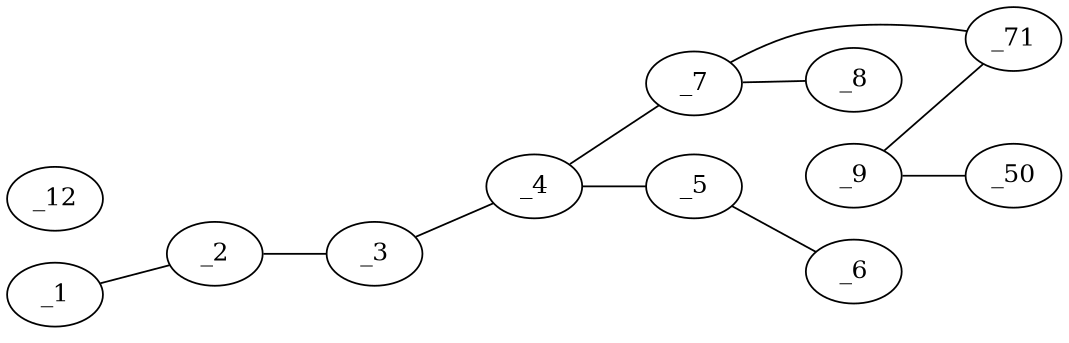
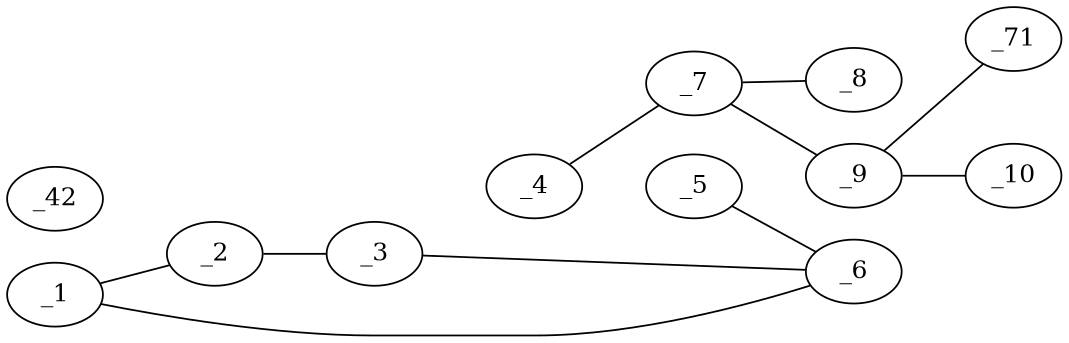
(846, 26) -> (774, 130)
(1014, 176) -> (1014, 176)
(614, 186) -> none
(55, 199) -> (55, 199)
(454, 220) -> (614, 263)
none -> (457, 335)
